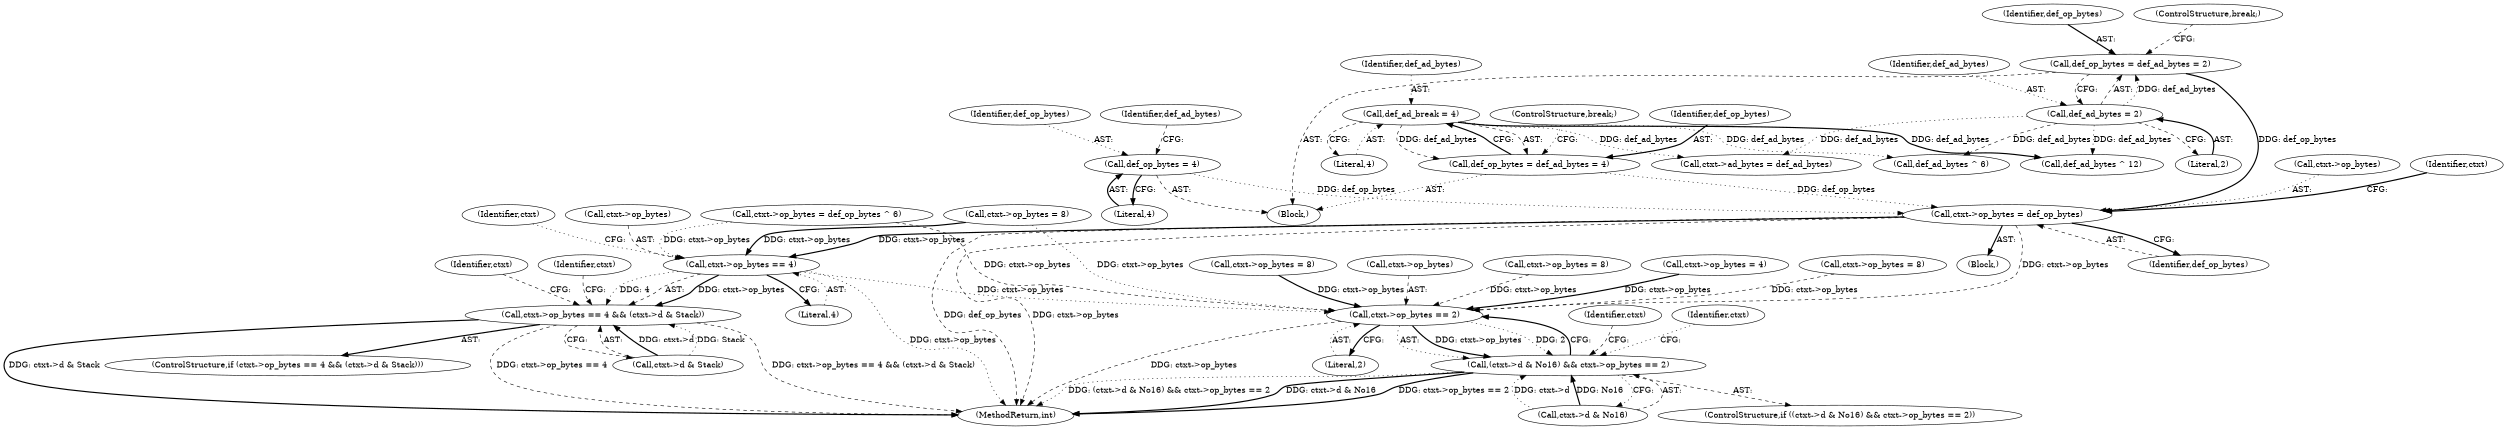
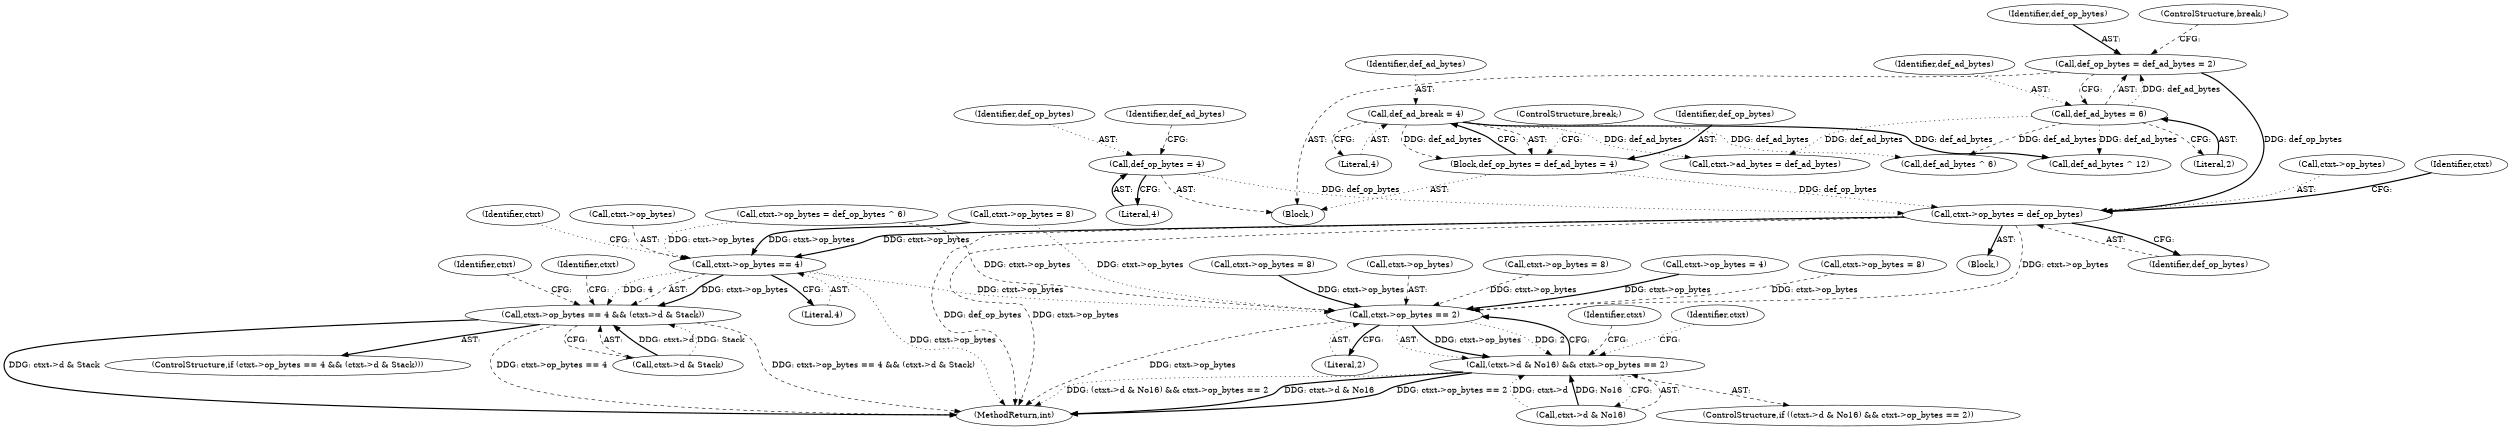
(2095, 115) -> (2099, 115)
(1529, 165) -> (1534, 165)
